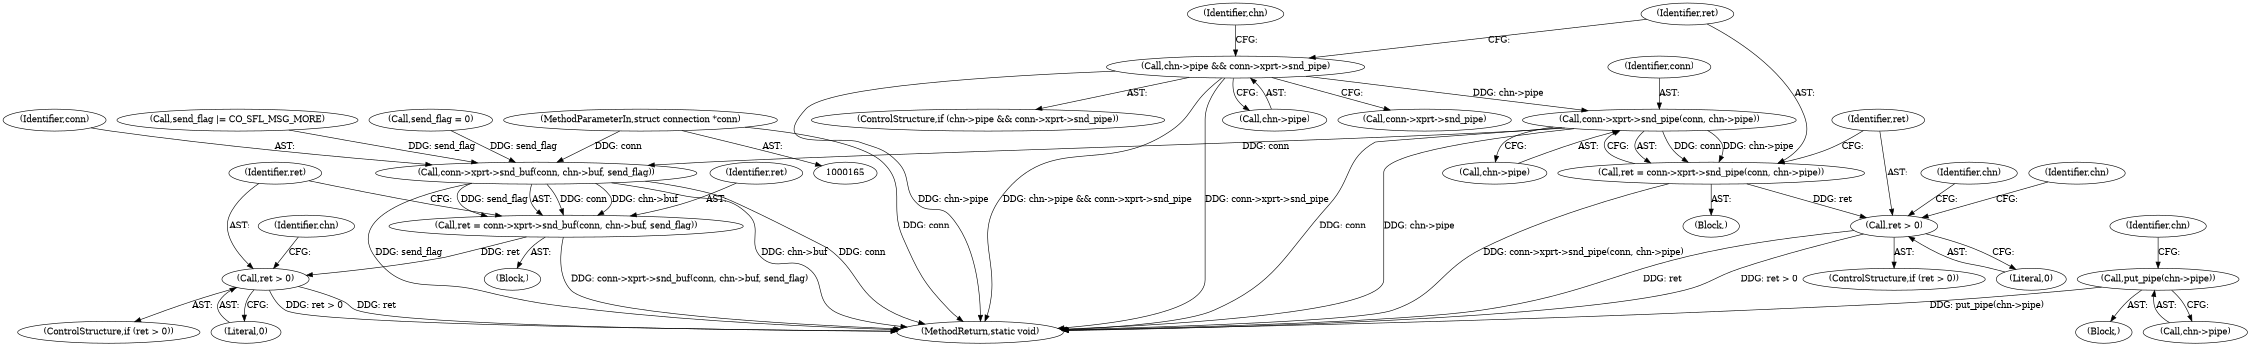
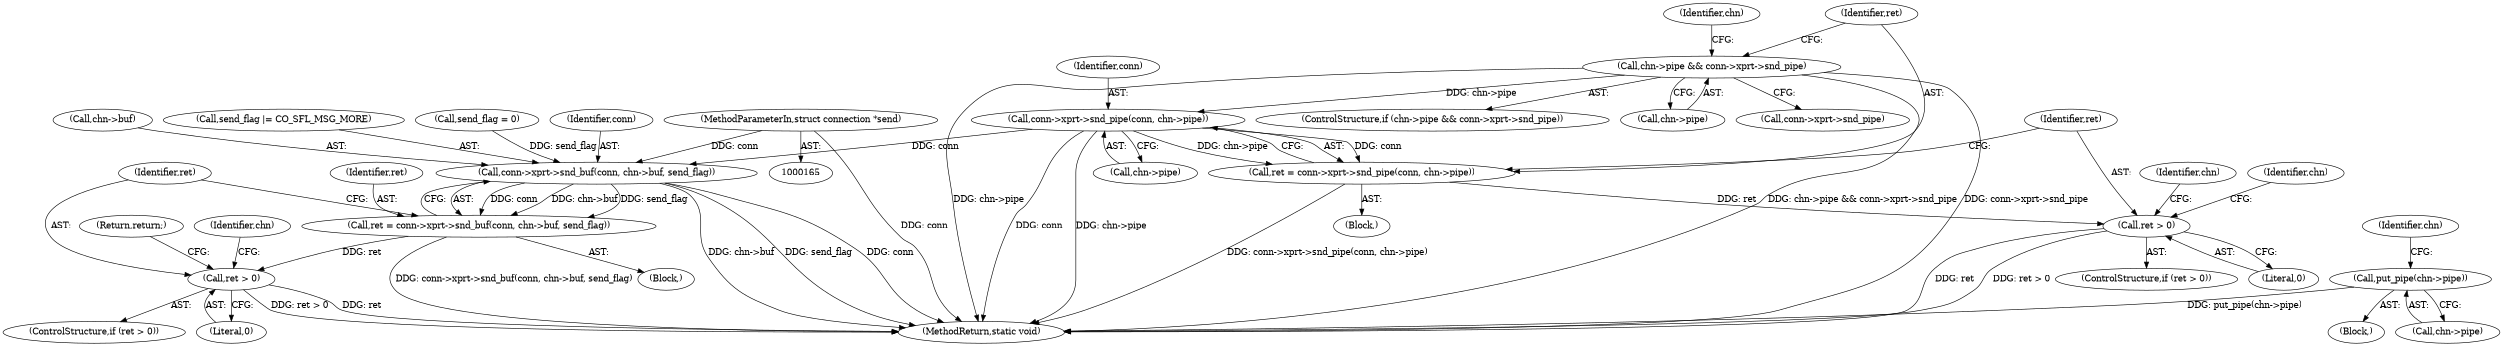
none -> (103, 120)
(641, 120) -> (801, 120)
(442, 147) -> (471, 147)
none -> (439, 189)
none -> (131, 226)
